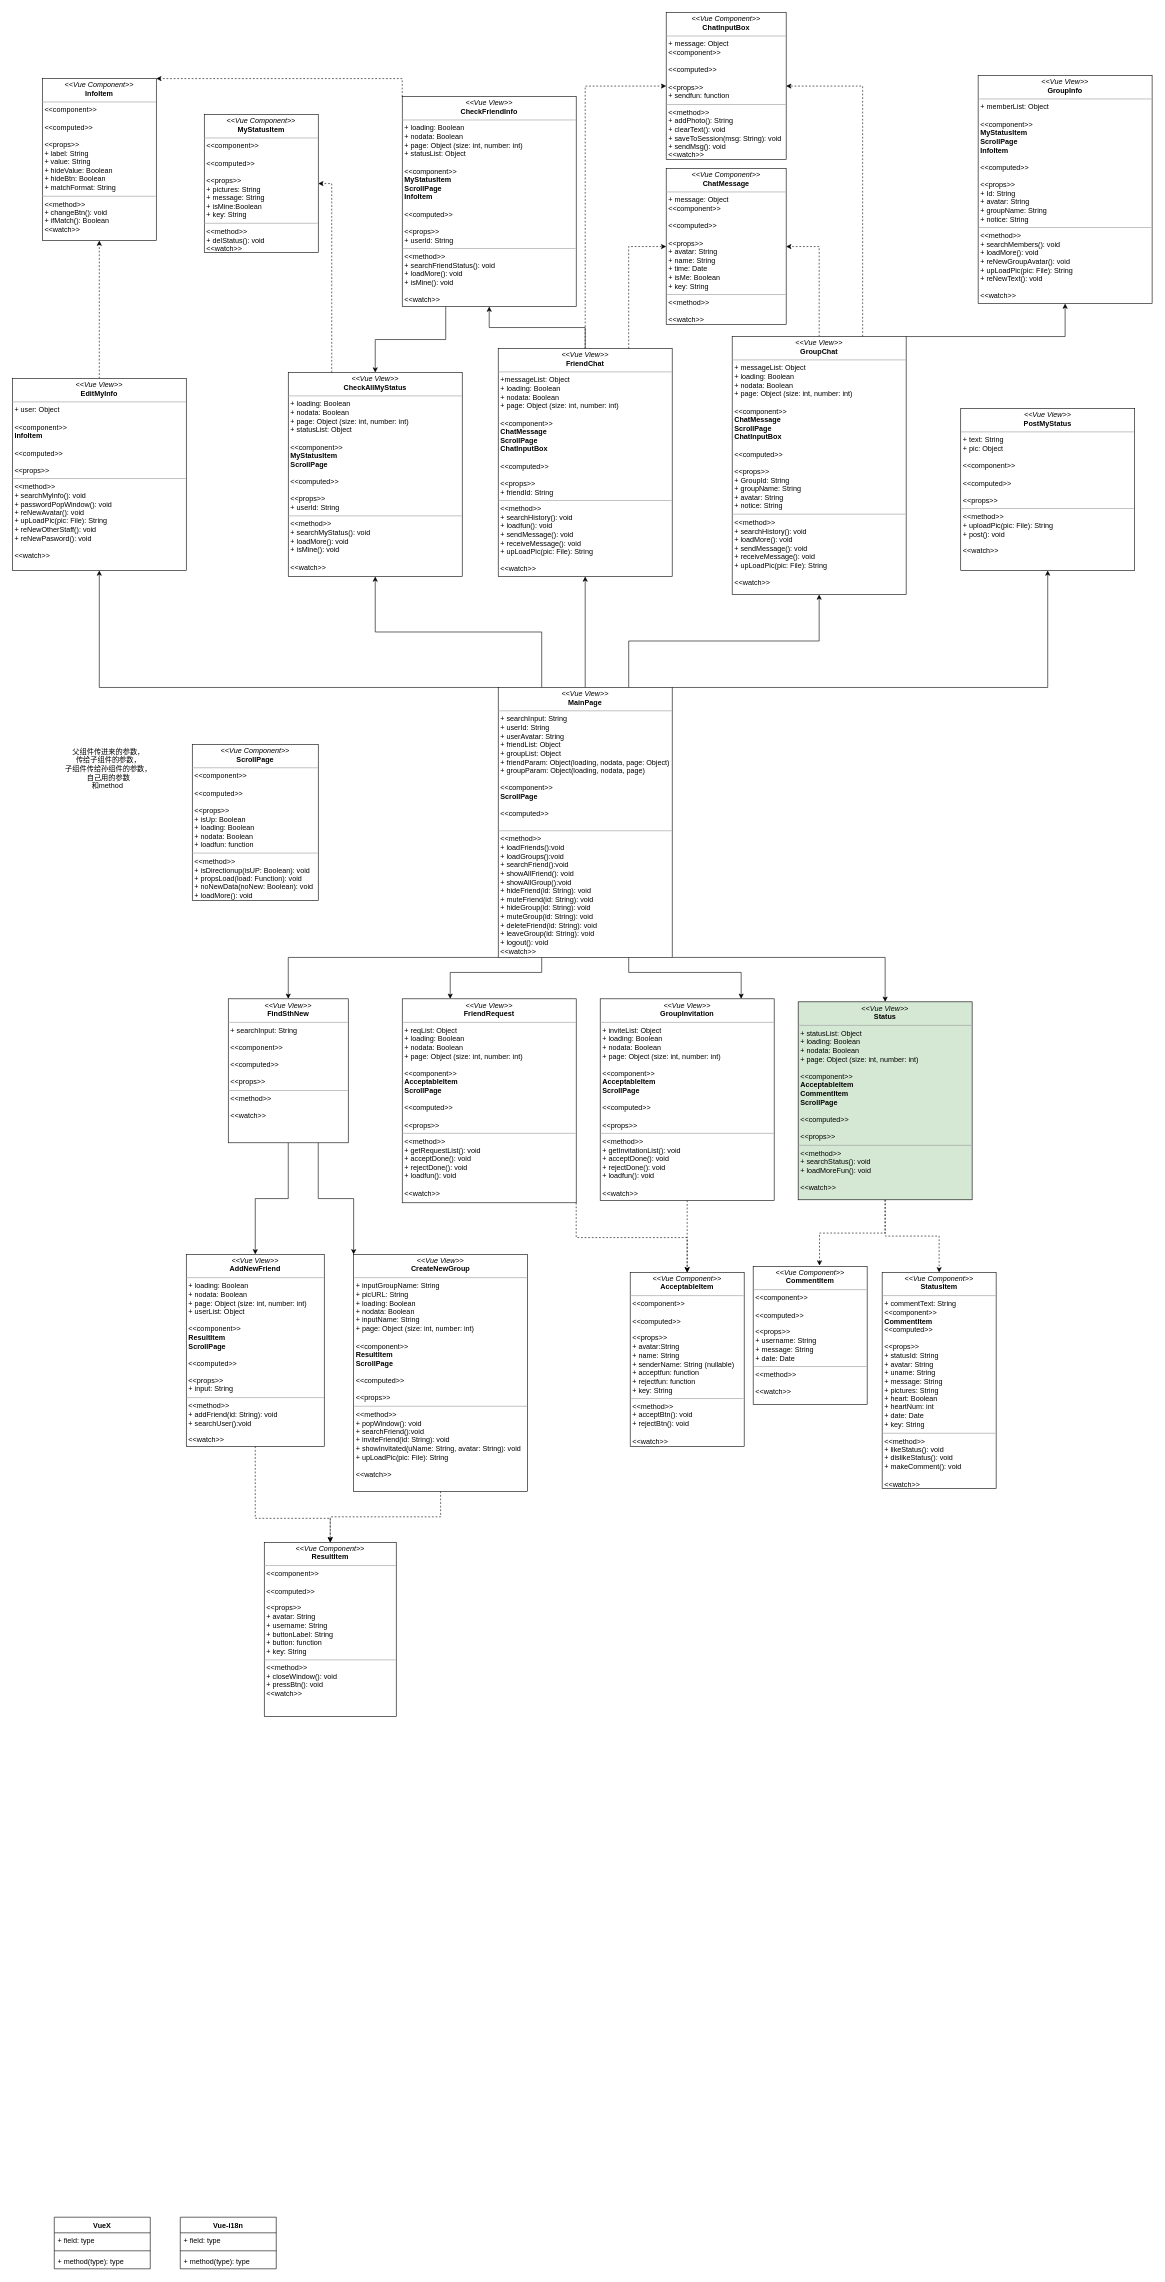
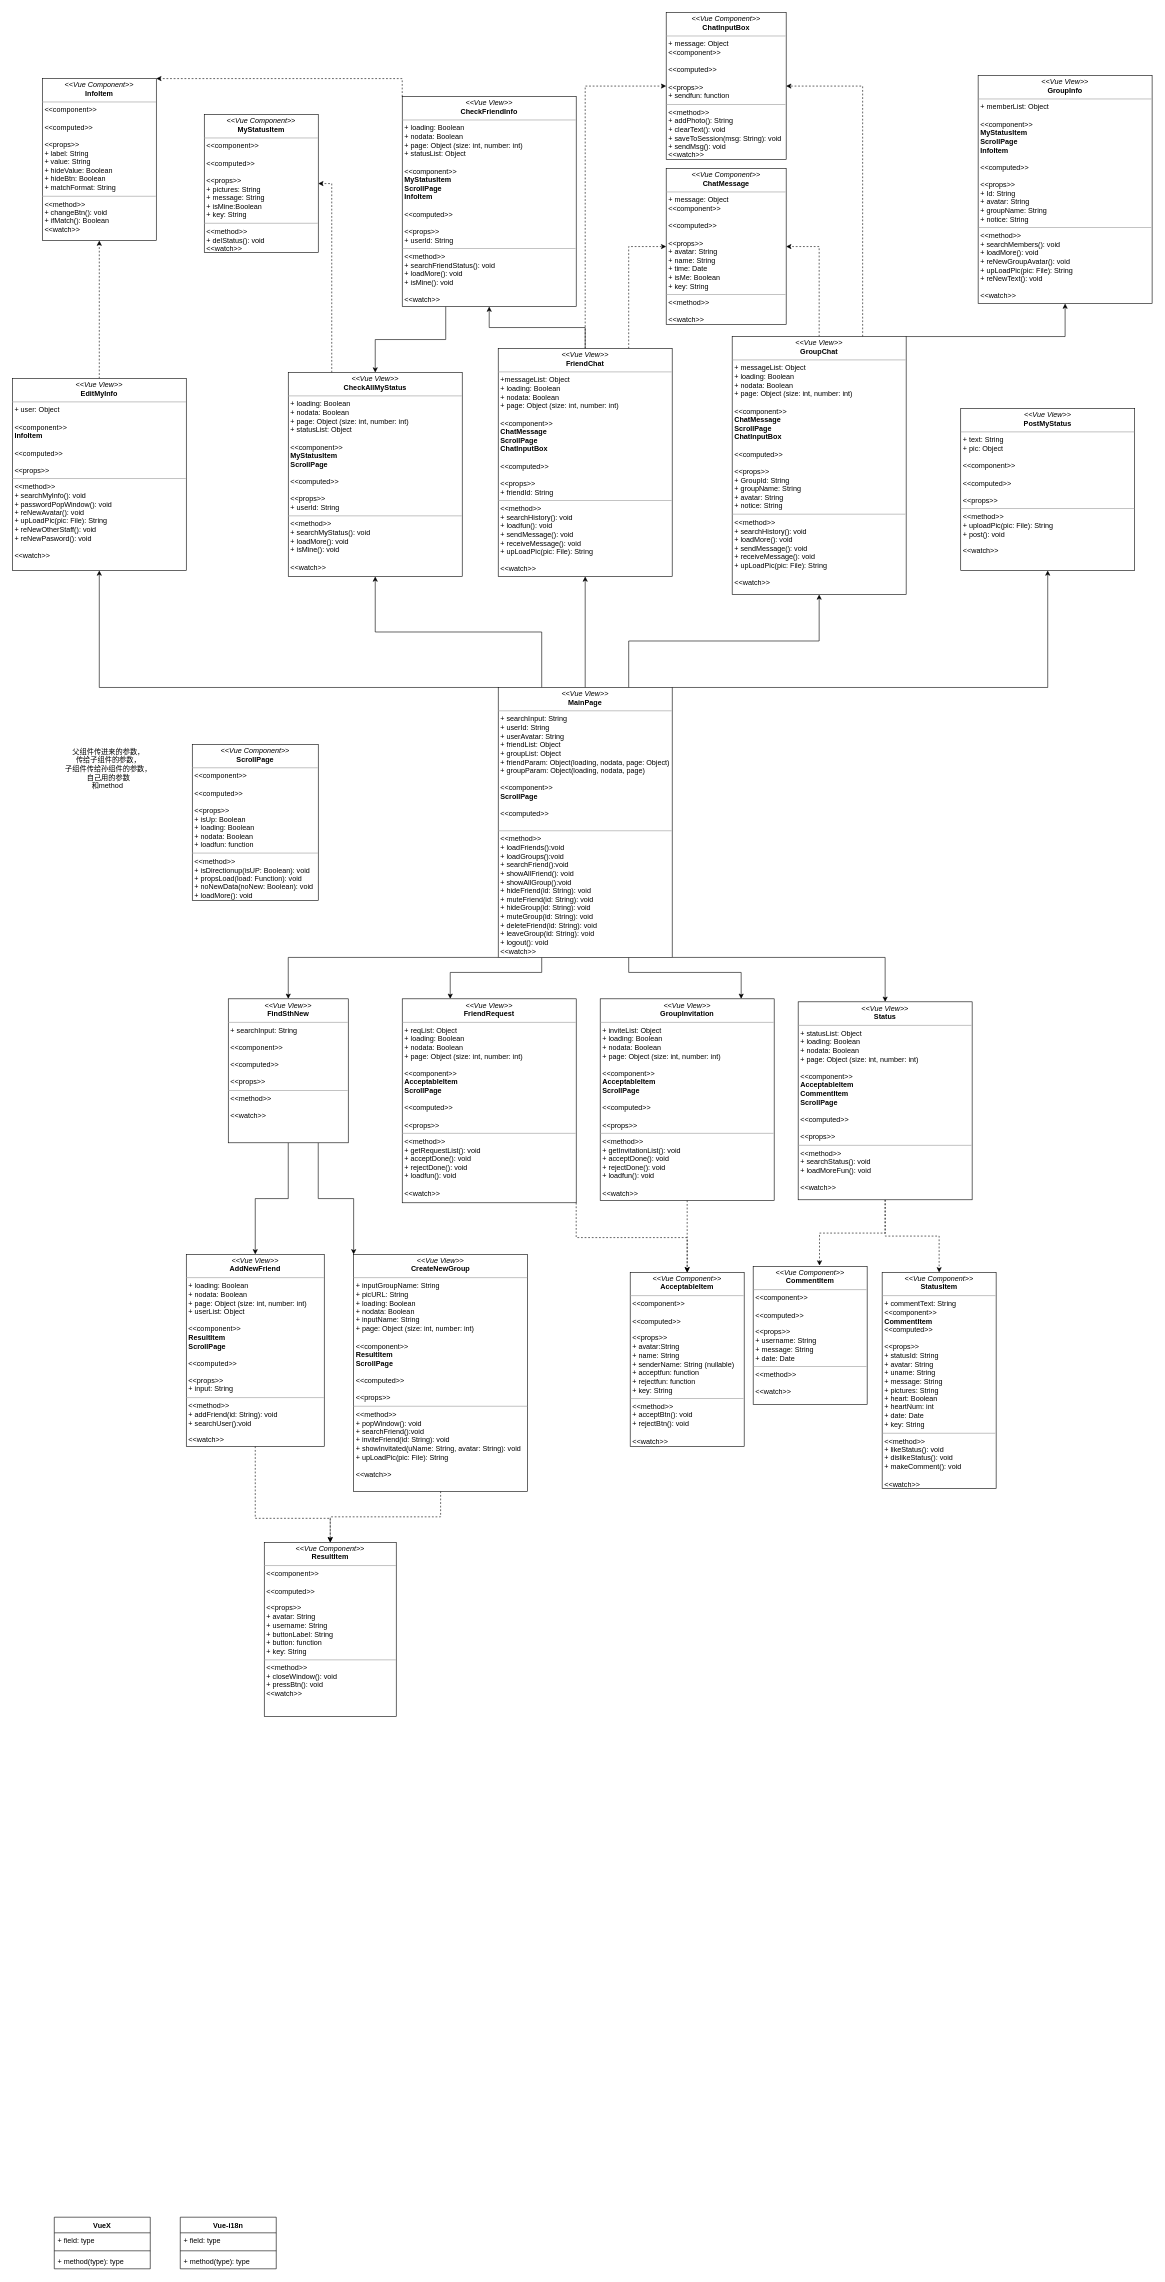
(885, 1101) -> (885, 1101)
